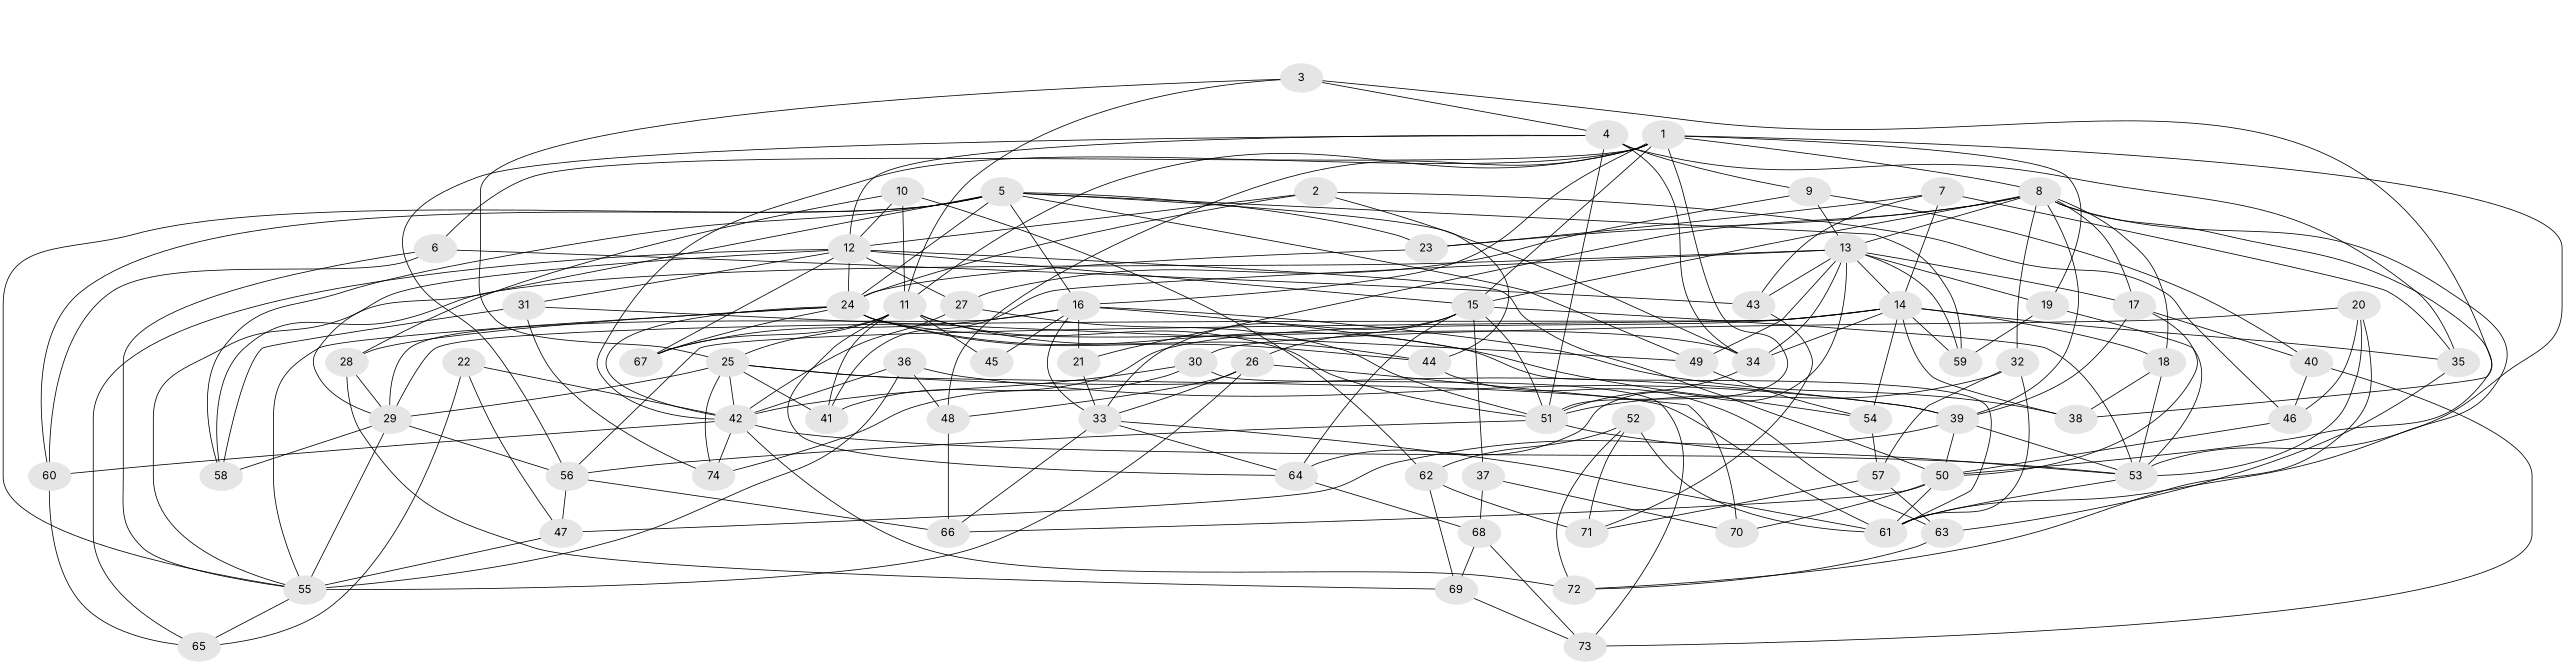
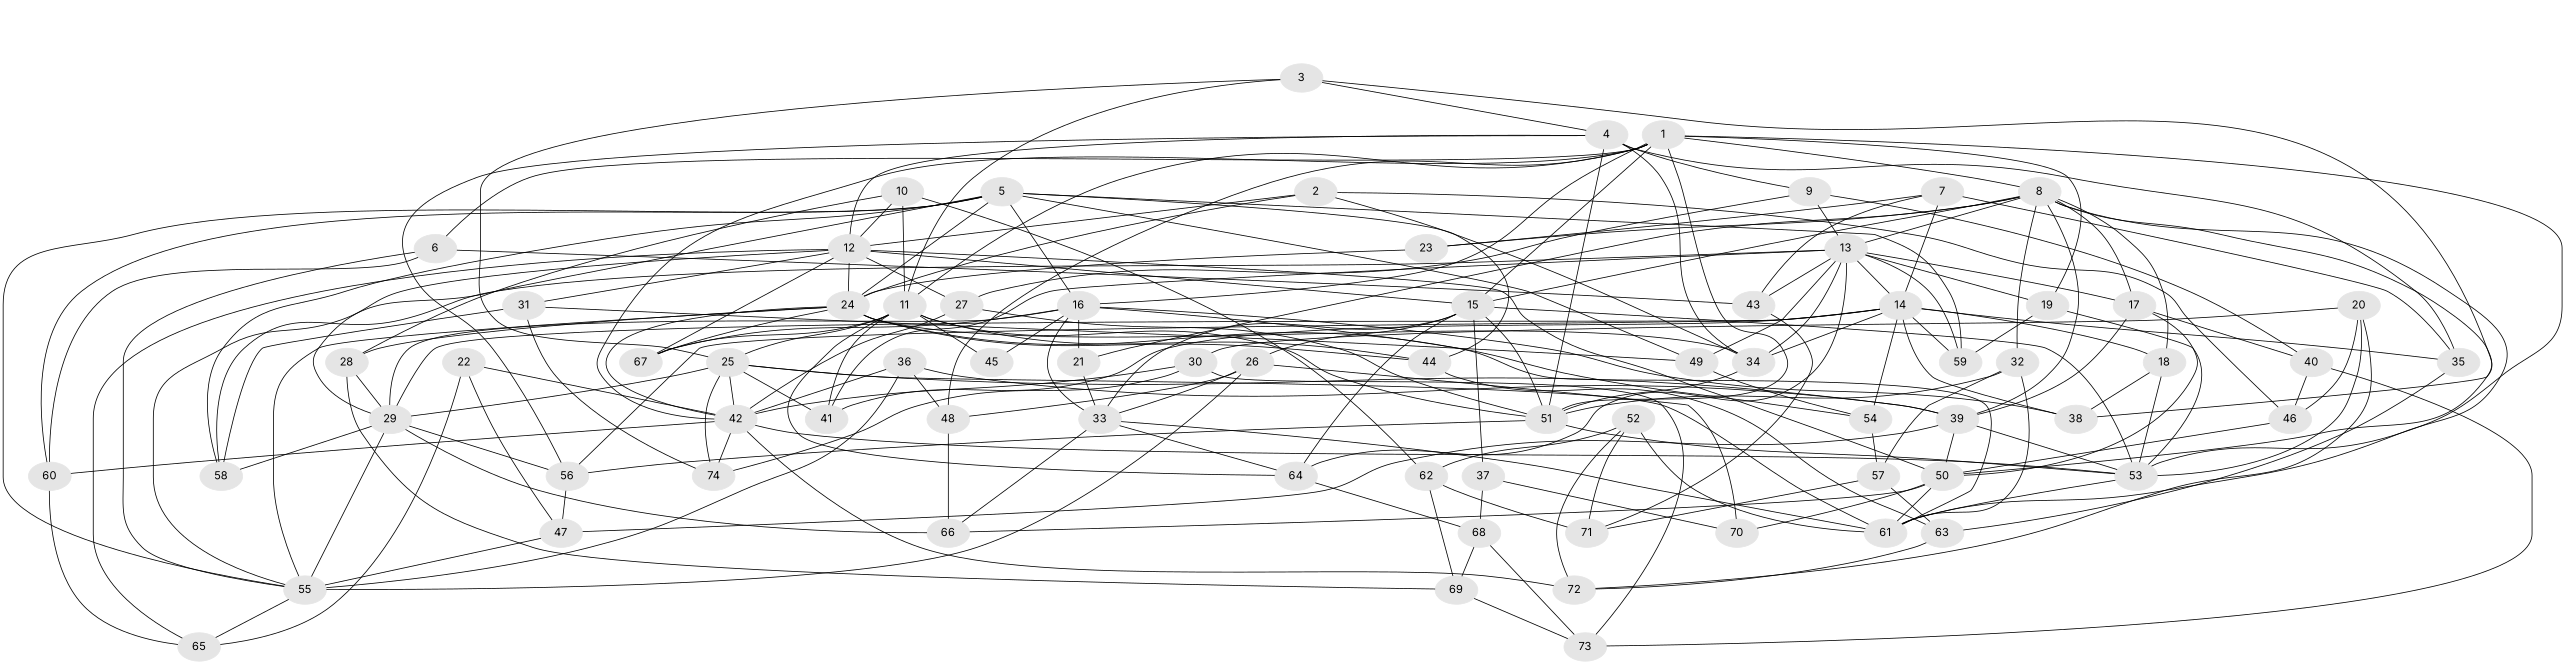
(1315, 218) -> none
(758, 505) -> (659, 515)
